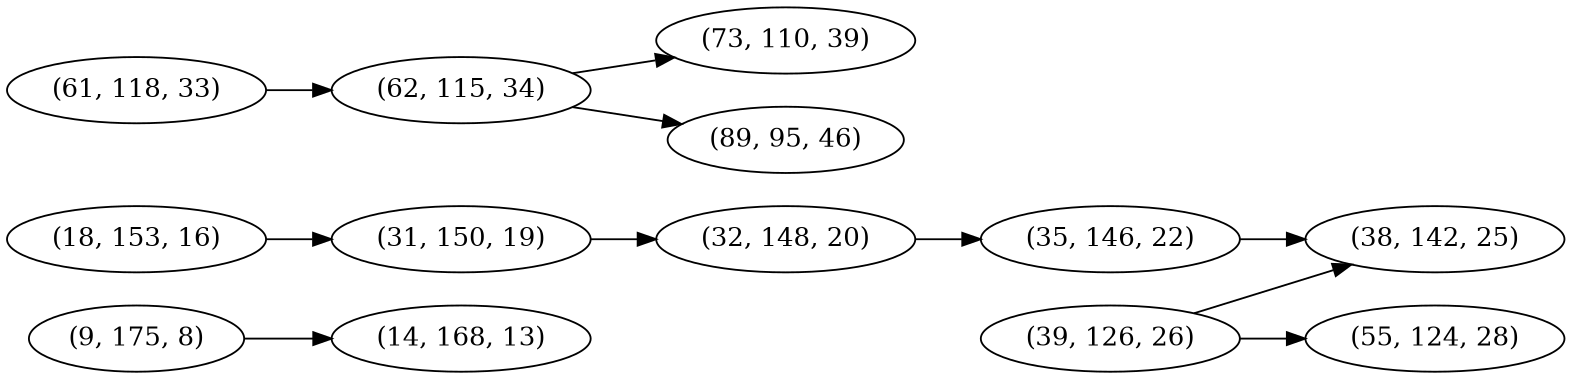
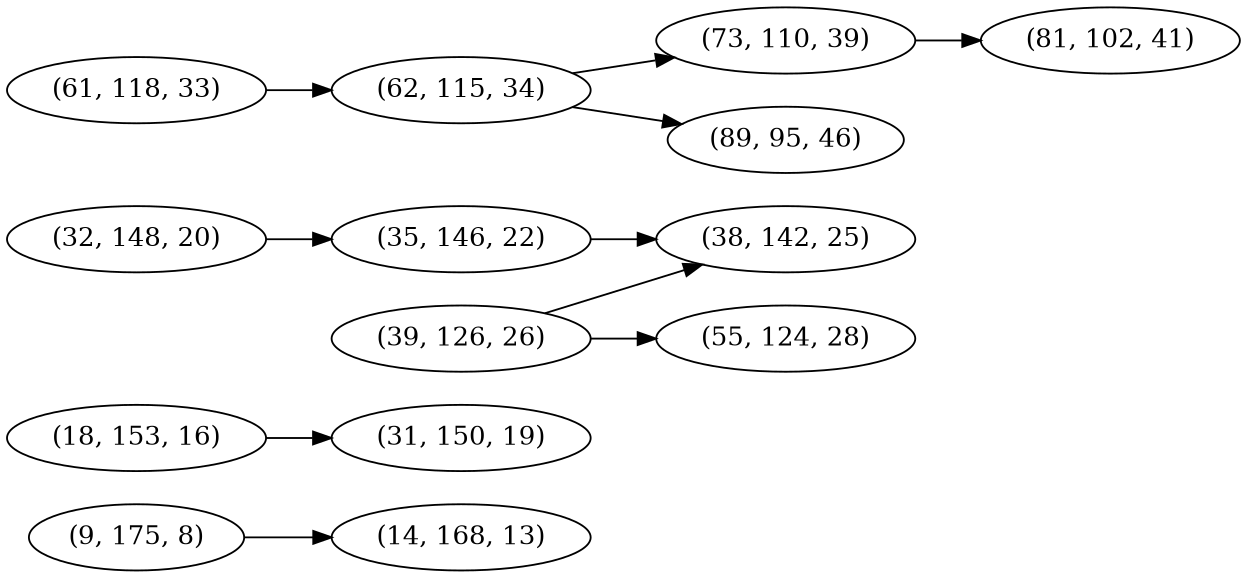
none -> (1110, 40)
(614, 239) -> none
